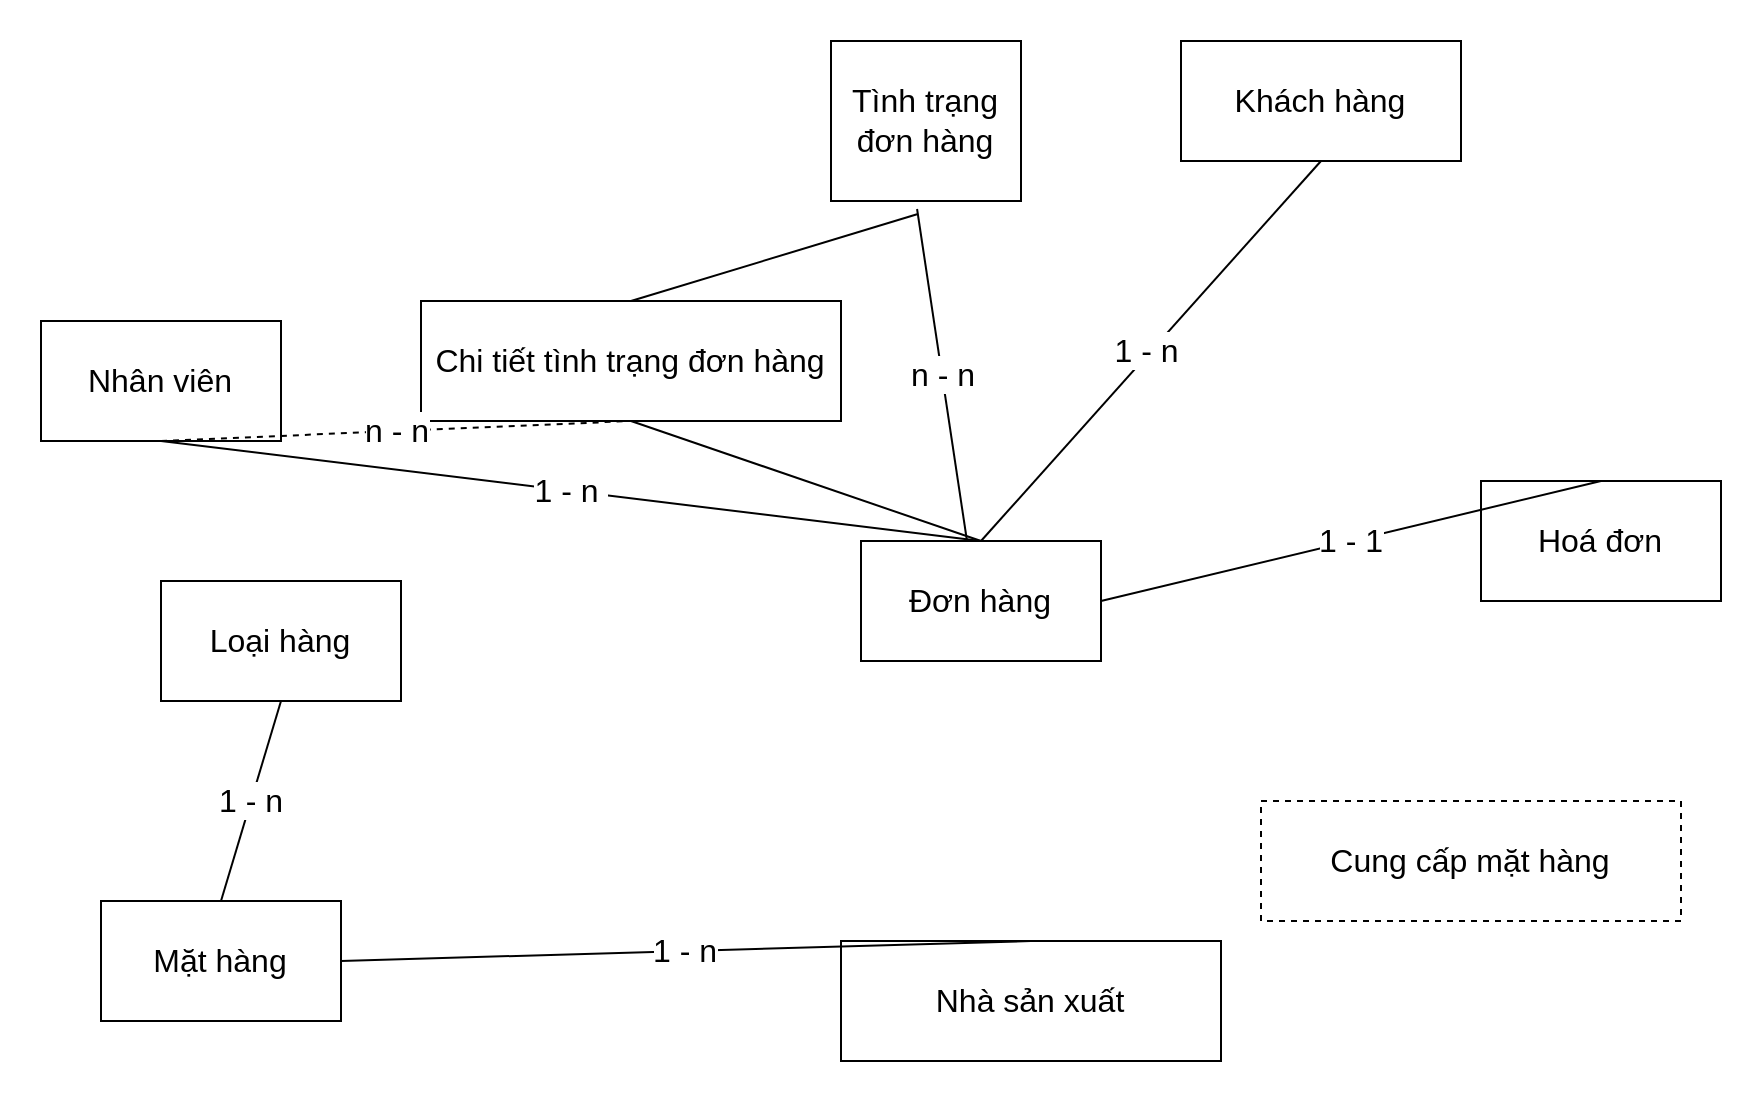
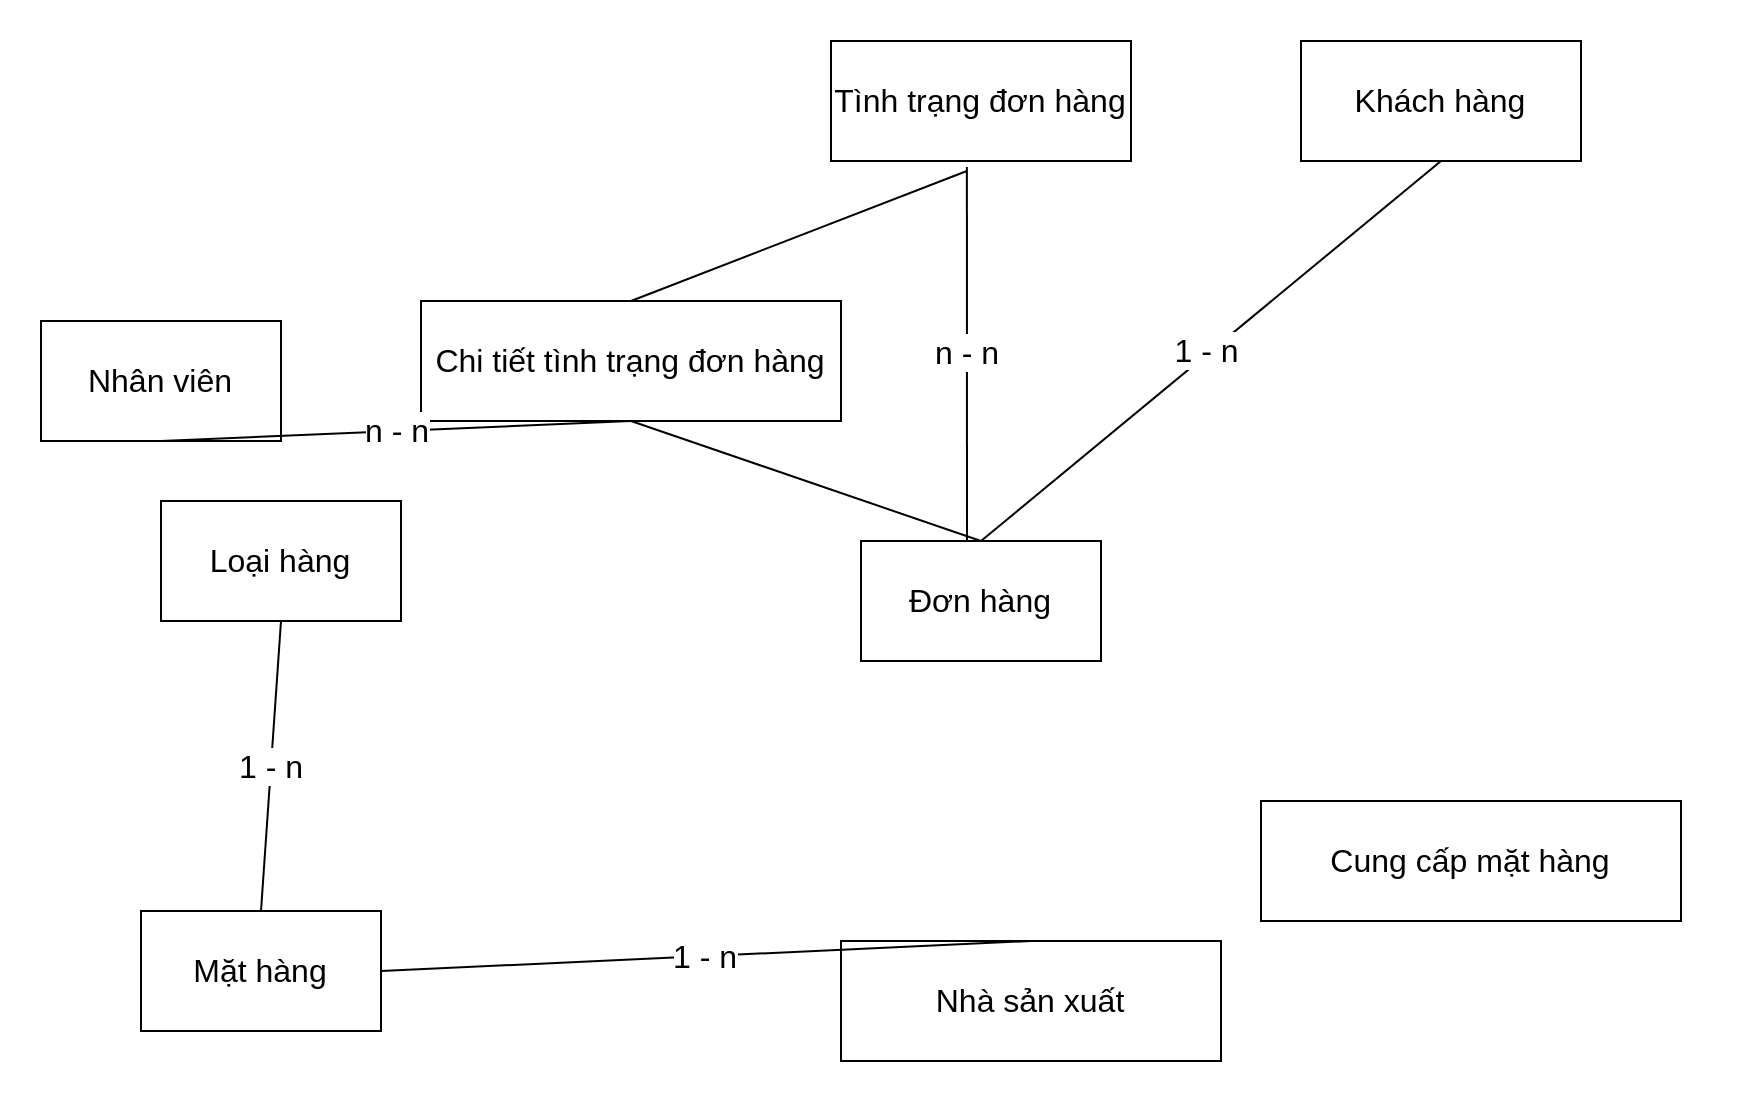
(1321, 101) -> (1441, 101)
(926, 121) -> (981, 101)
(273, 436) -> (273, 436)
(365, 466) -> none
(1483, 509) -> none
(1601, 541) -> none
(281, 641) -> (281, 561)
(1471, 861) -> (1471, 861)
(221, 961) -> (261, 971)
